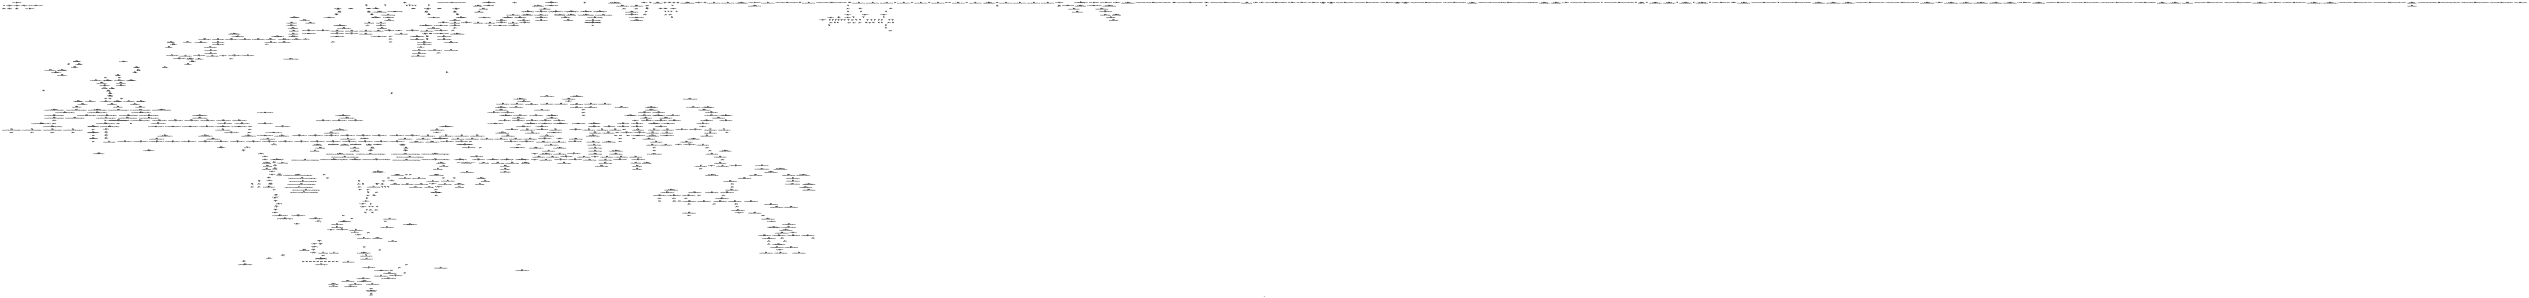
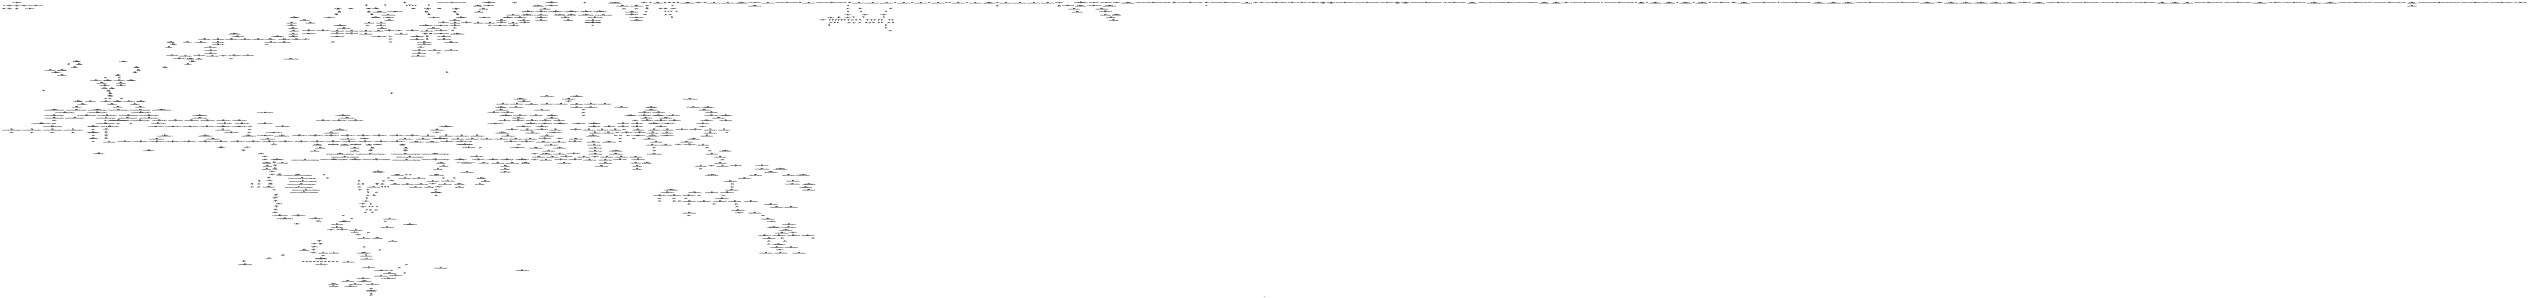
(793, 178) -> none
